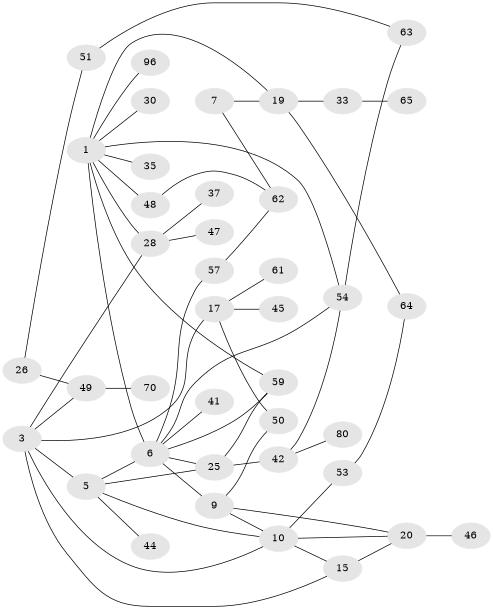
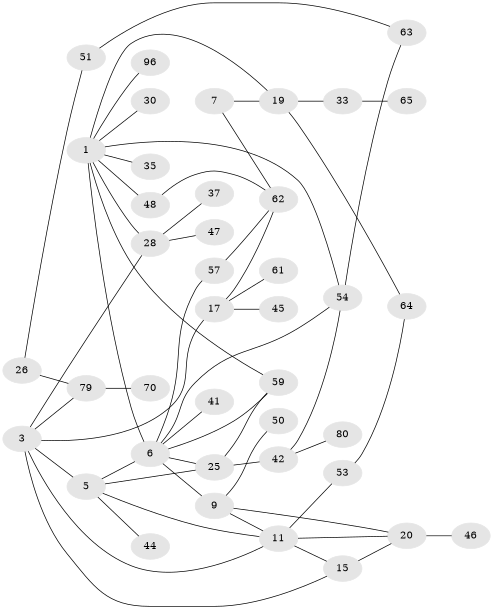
(240, 368) -> (253, 257)
(86, 388) -> (86, 388)
(279, 539) -> (279, 539)
